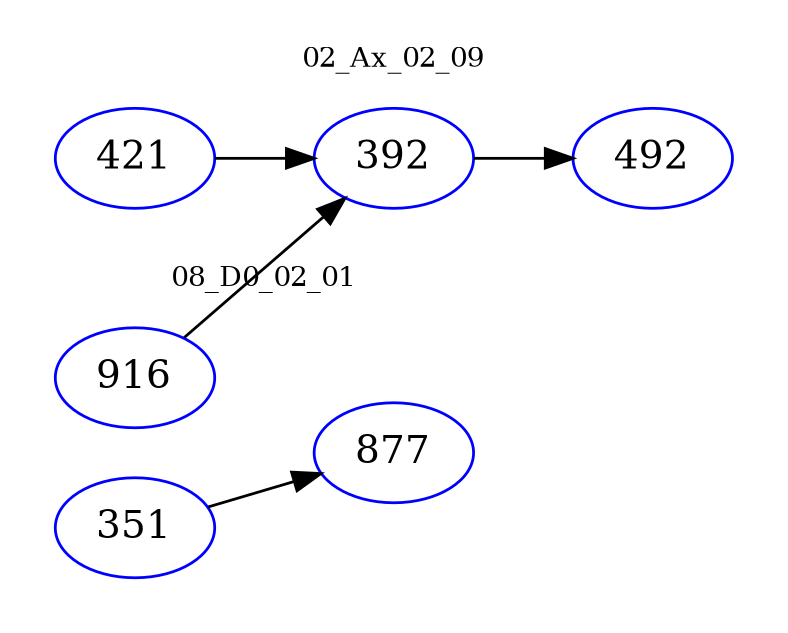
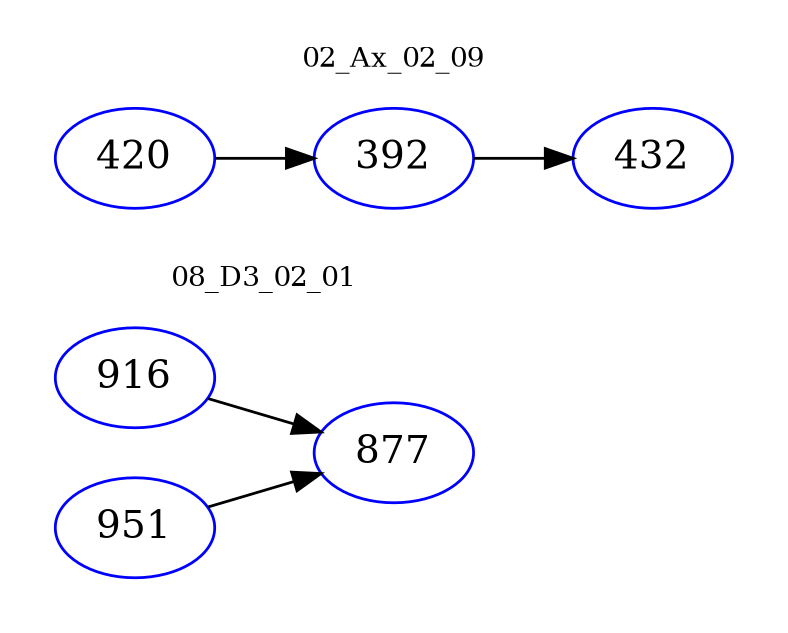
(135, 158) -> (135, 158)
(653, 158) -> (653, 158)
(254, 277) -> (251, 411)
(264, 279) -> (264, 279)
(135, 528) -> (135, 528)
